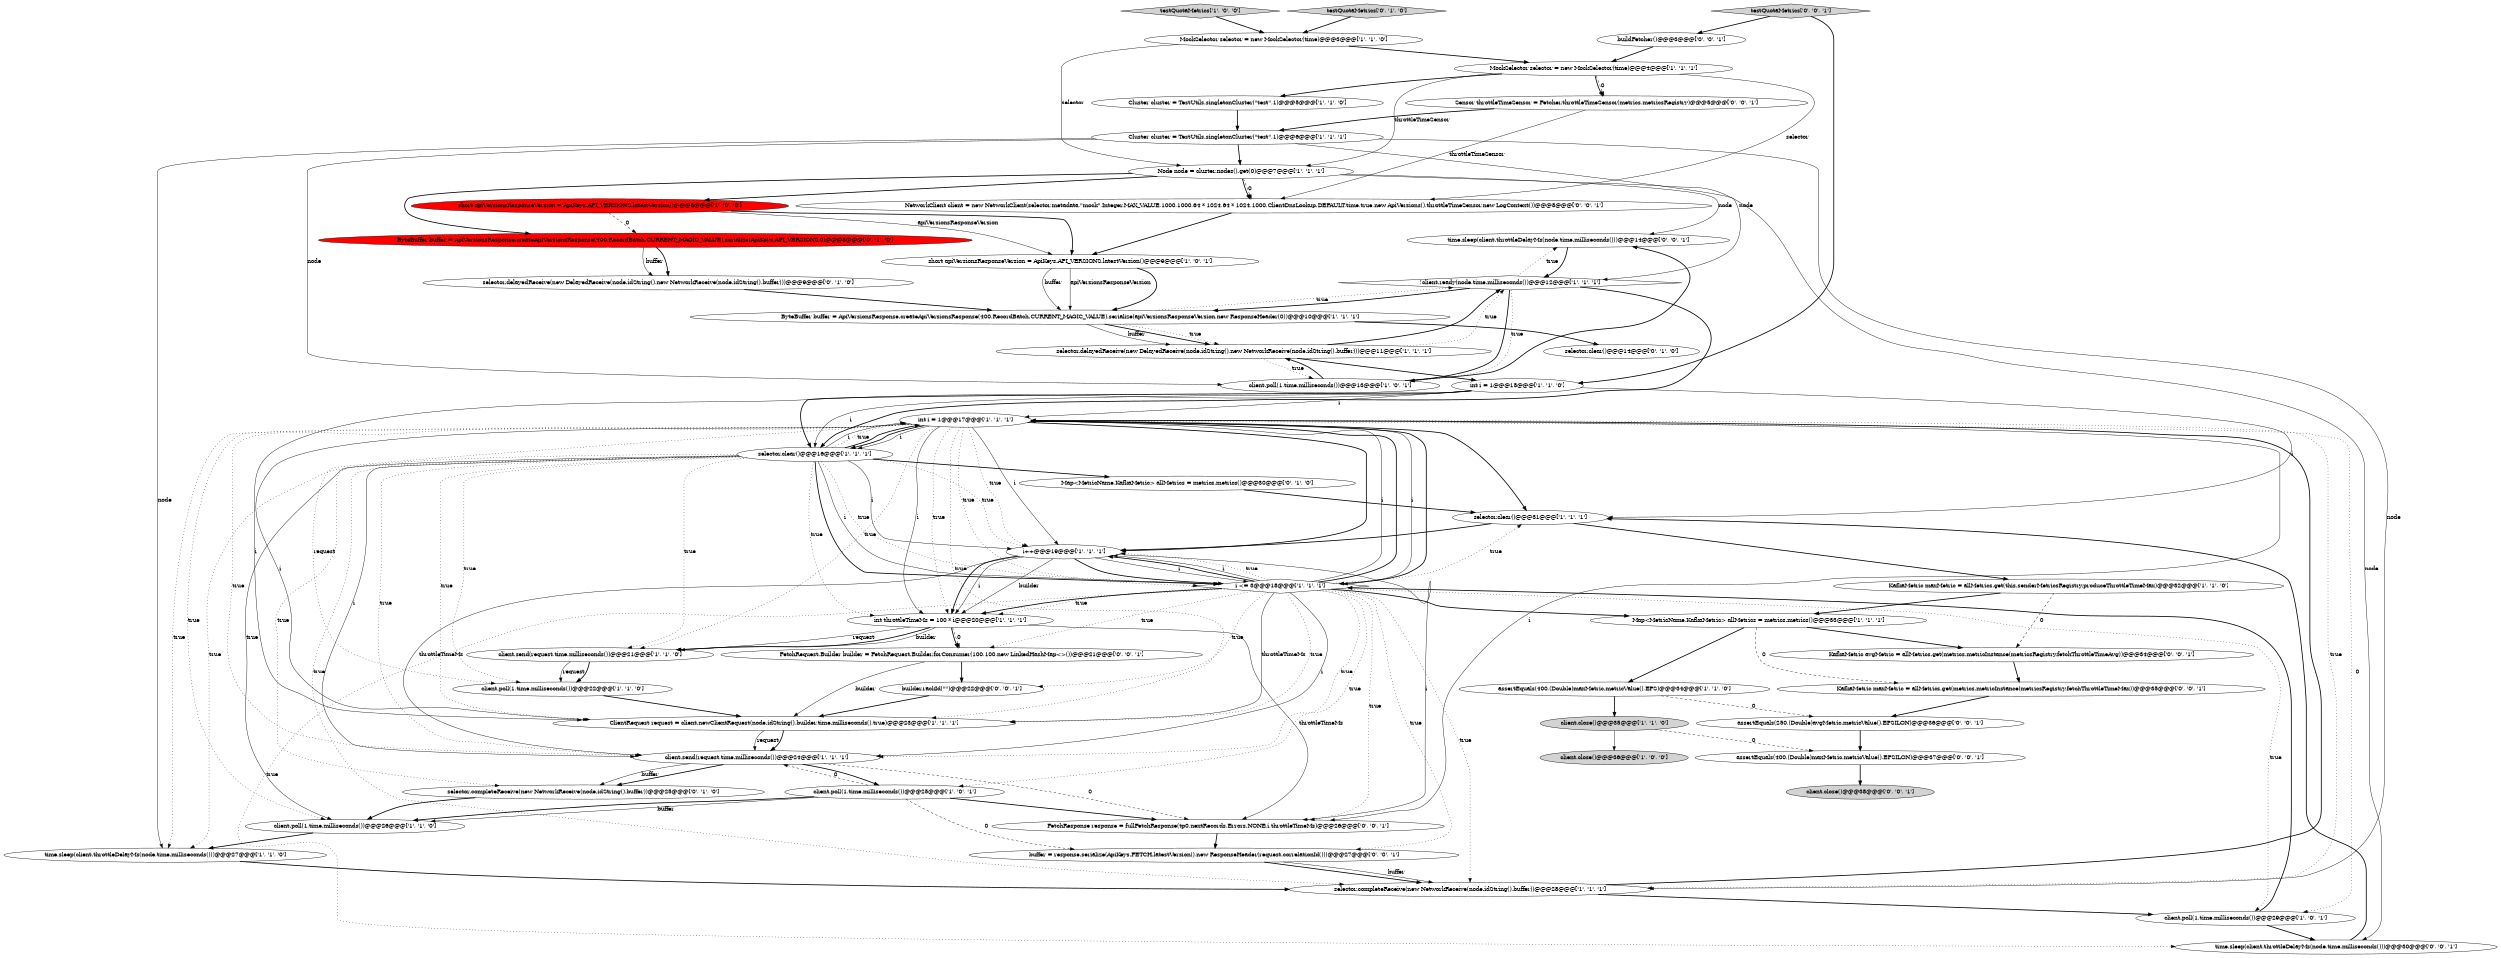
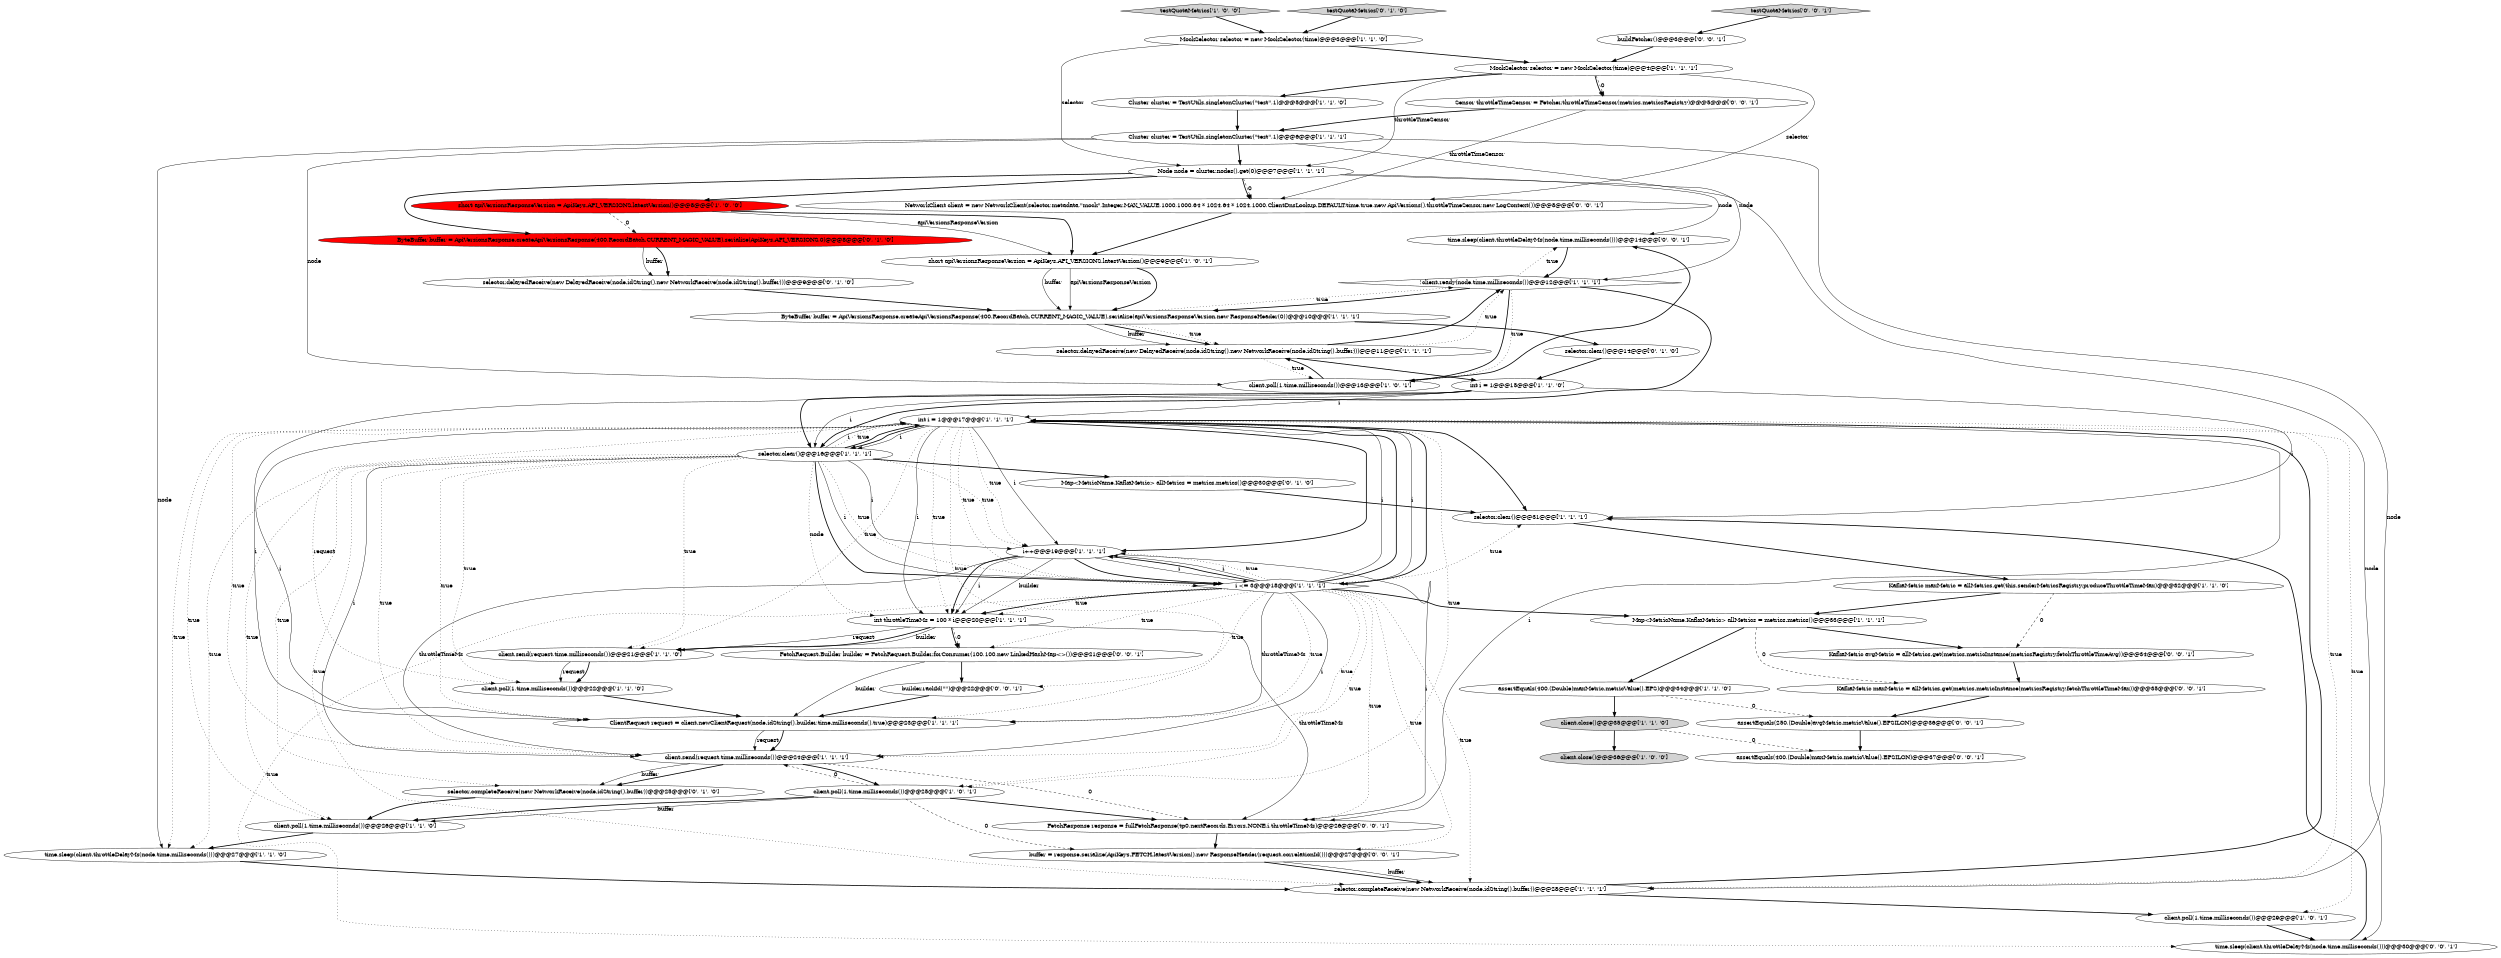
(1833, 267) -> (1571, 368)
(333, 478) -> (333, 478)
(817, 535) -> (817, 535)
(1309, 542) -> none
none -> (1448, 580)
(1954, 607) -> none
(1935, 614) -> none
(2357, 672) -> (2357, 672)
(1614, 739) -> (1614, 739)
(1860, 792) -> none
